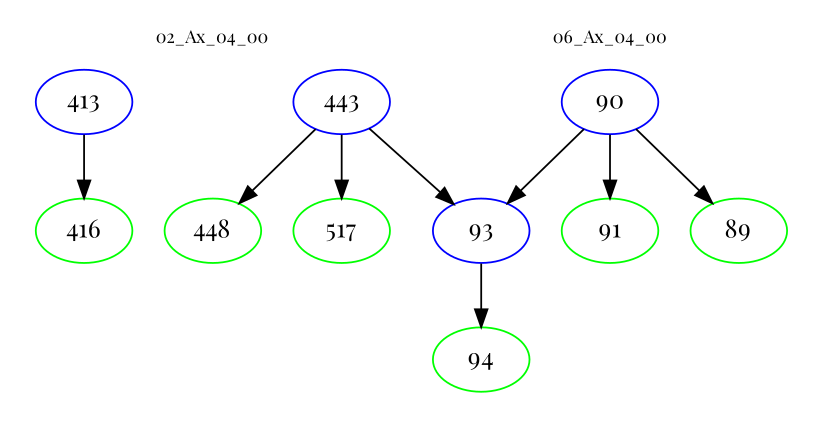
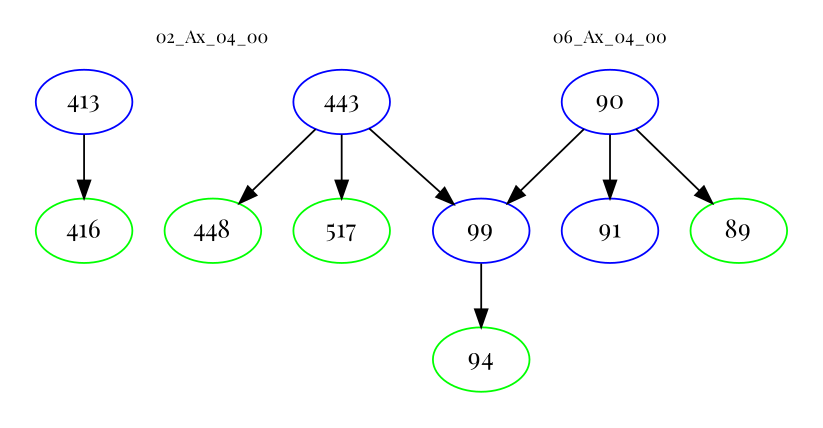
(481, 231) -> (481, 231)
(610, 231) -> (610, 231)
